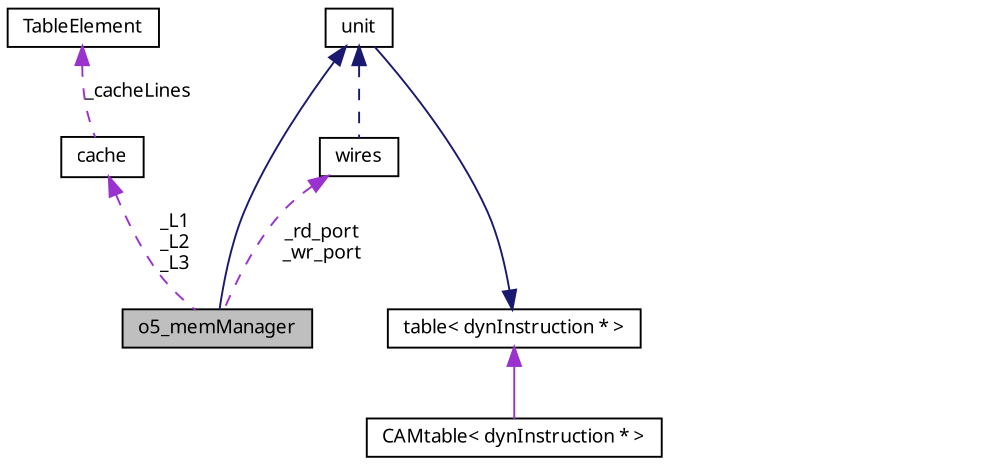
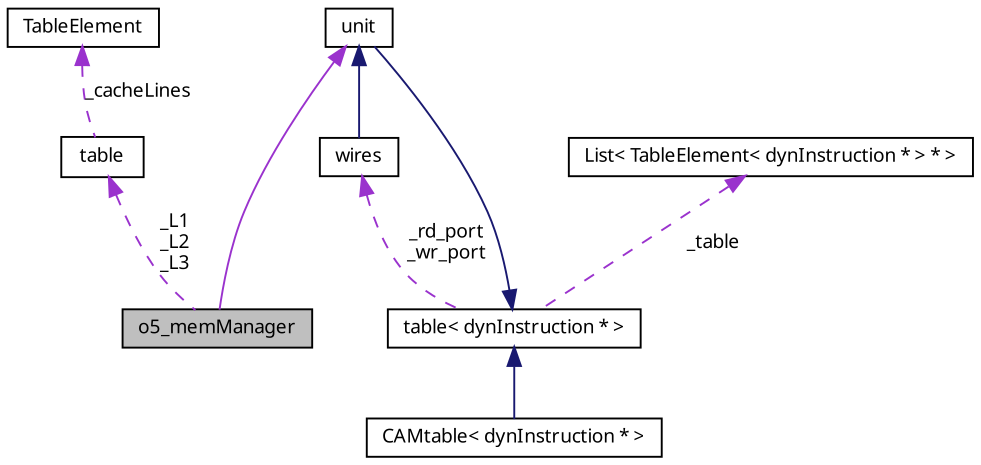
(359, 102) -> (359, 102)
(102, 157) -> (102, 157)
none -> (771, 157)
(260, 178) -> (260, 178)
(259, 242) -> (399, 265)
(514, 393) -> (514, 393)
